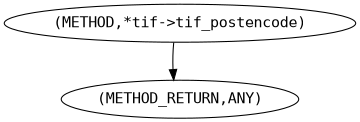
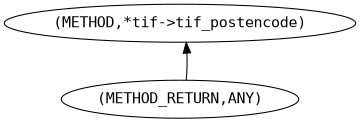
(173, 56) -> (187, 67)
